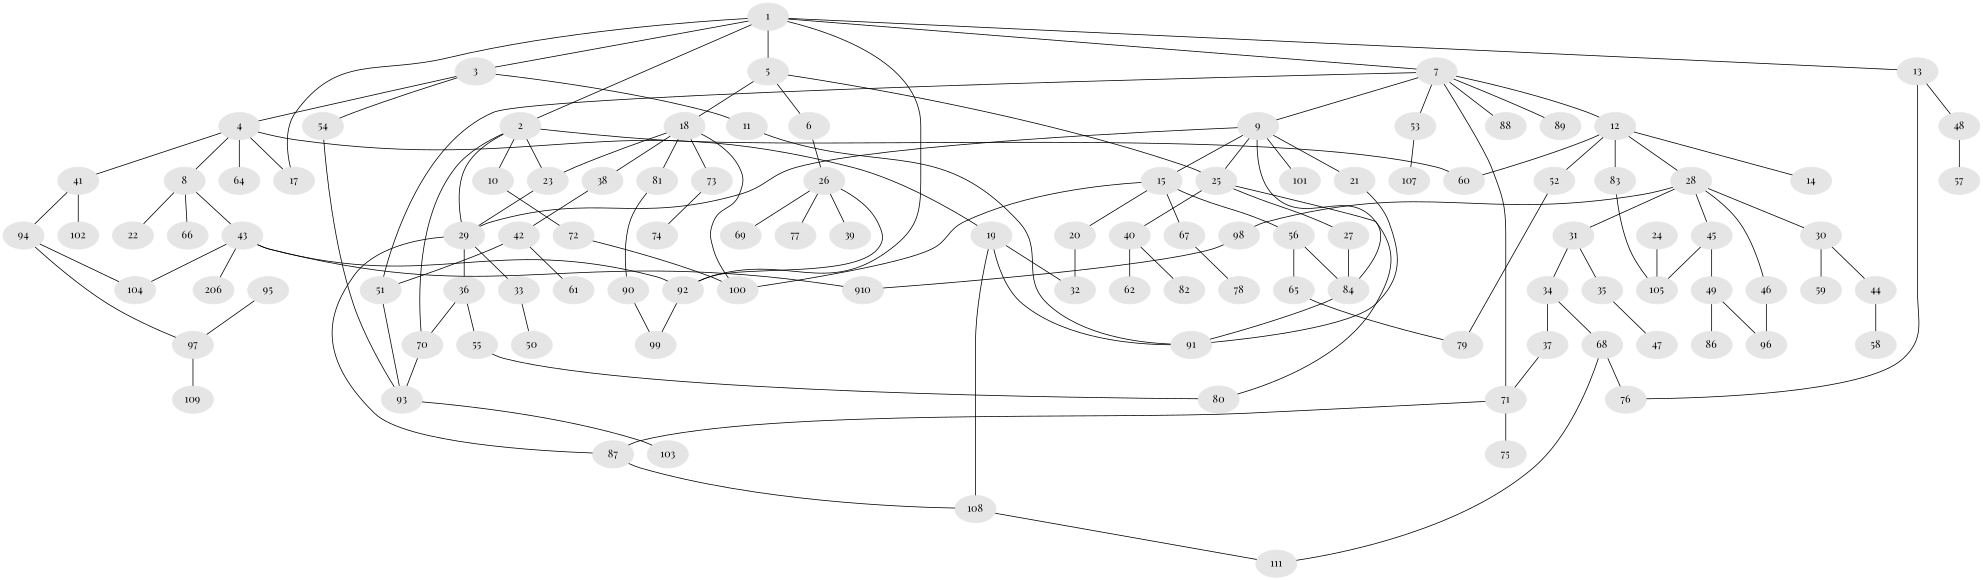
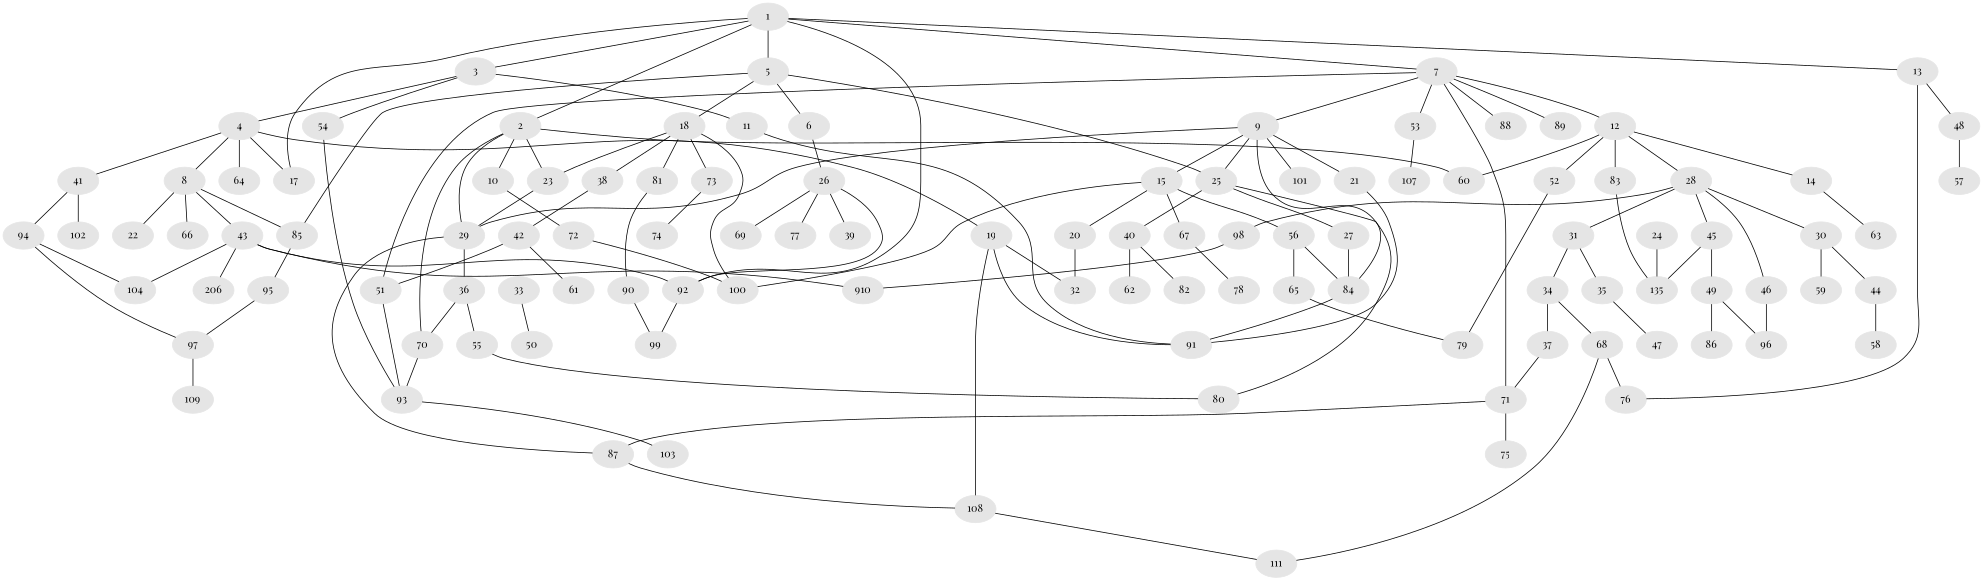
none -> (297, 236)
none -> (1876, 236)
(495, 266) -> none
(1657, 290) -> (1657, 290)
